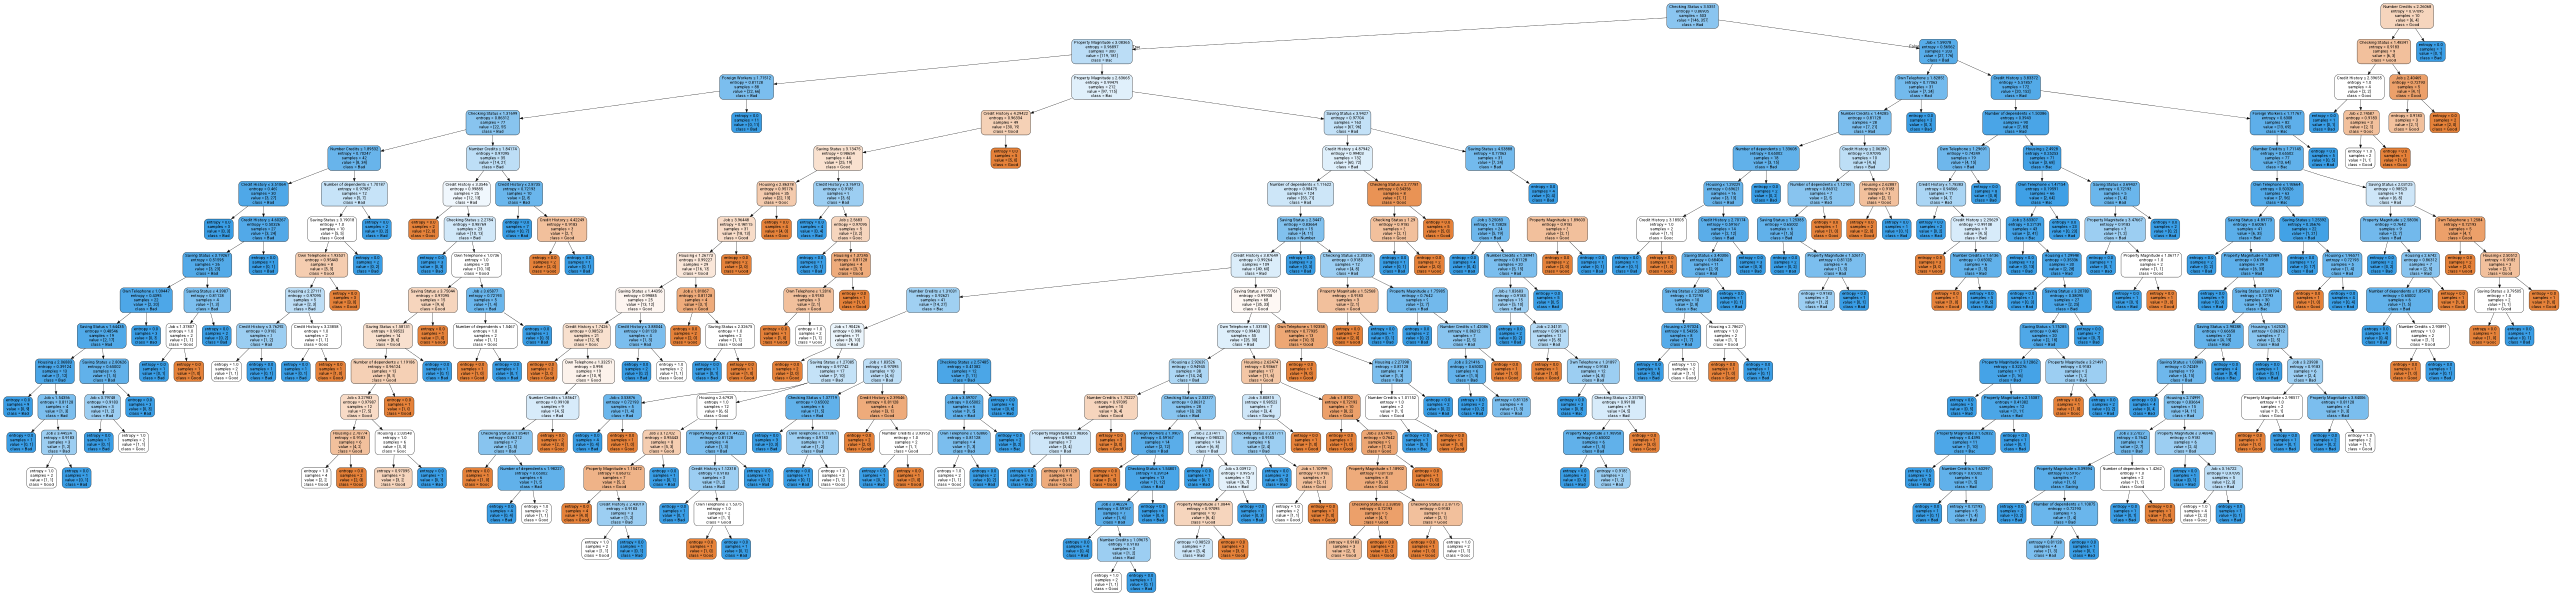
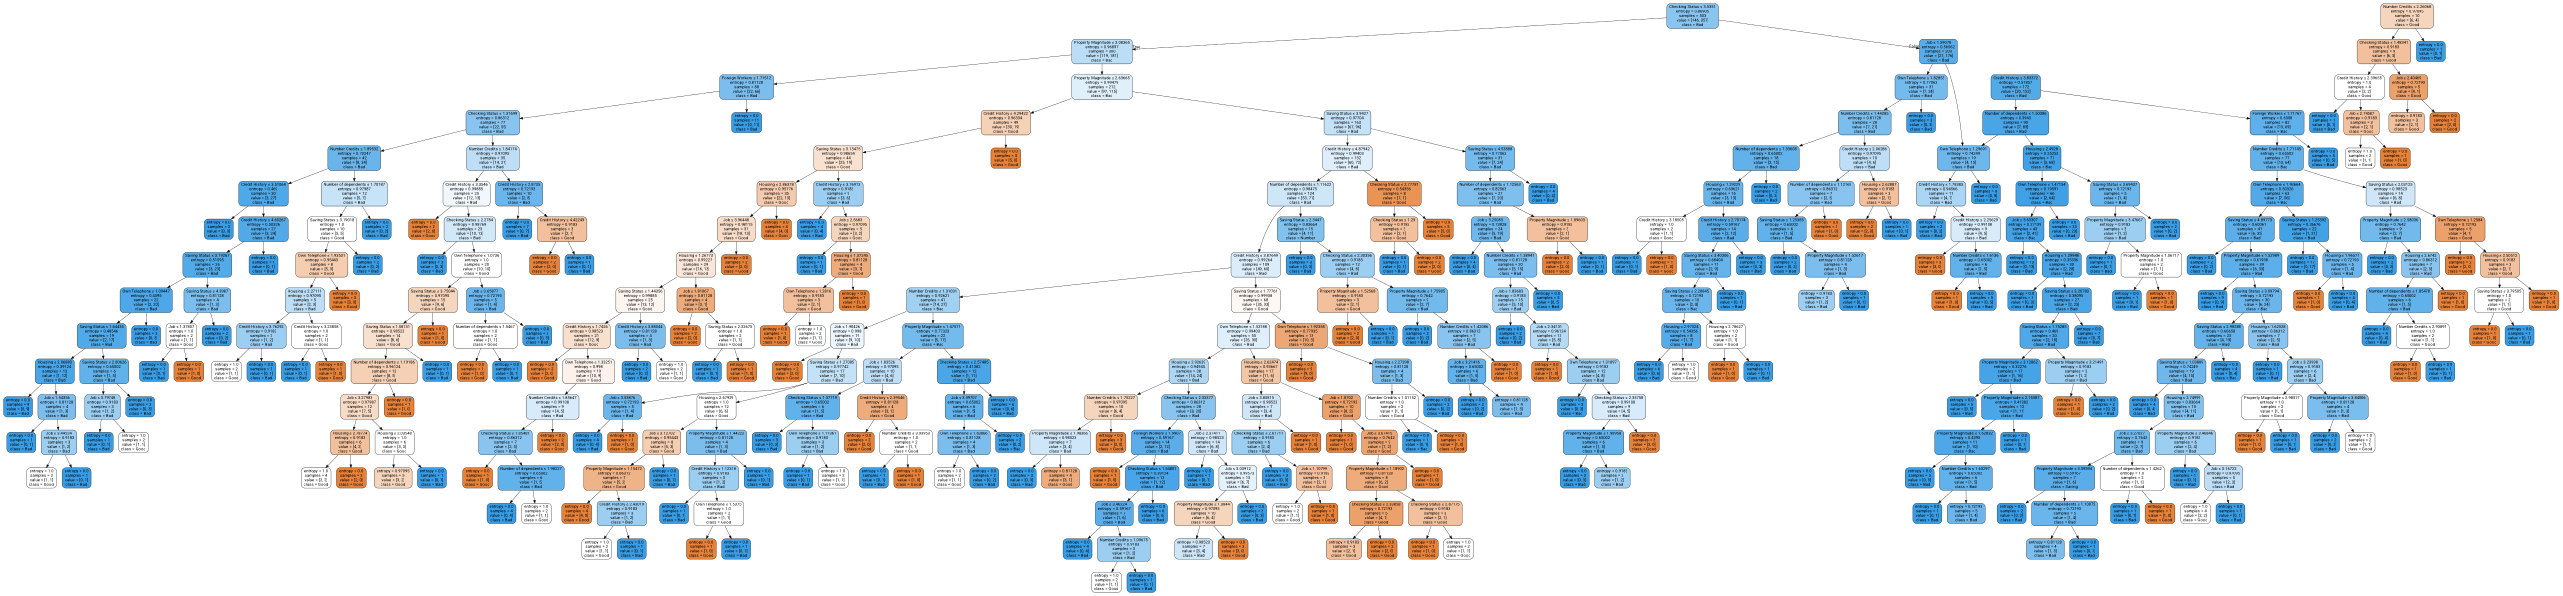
(1973, 67) -> (1957, 103)
(2016, 82) -> (2016, 82)
none -> (1490, 194)
(1279, 246) -> (1269, 226)
none -> (933, 336)
(1261, 416) -> (1261, 416)
(2184, 423) -> none
(1363, 426) -> (1357, 424)
